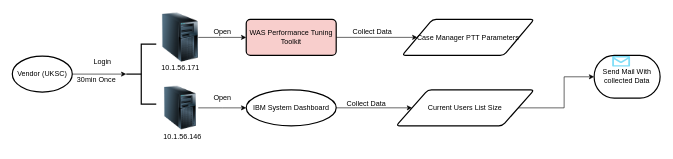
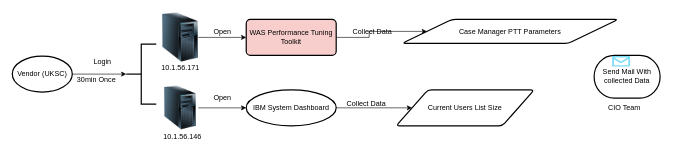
(468, 37) -> (510, 31)
(588, 77) -> none
none -> (624, 108)
